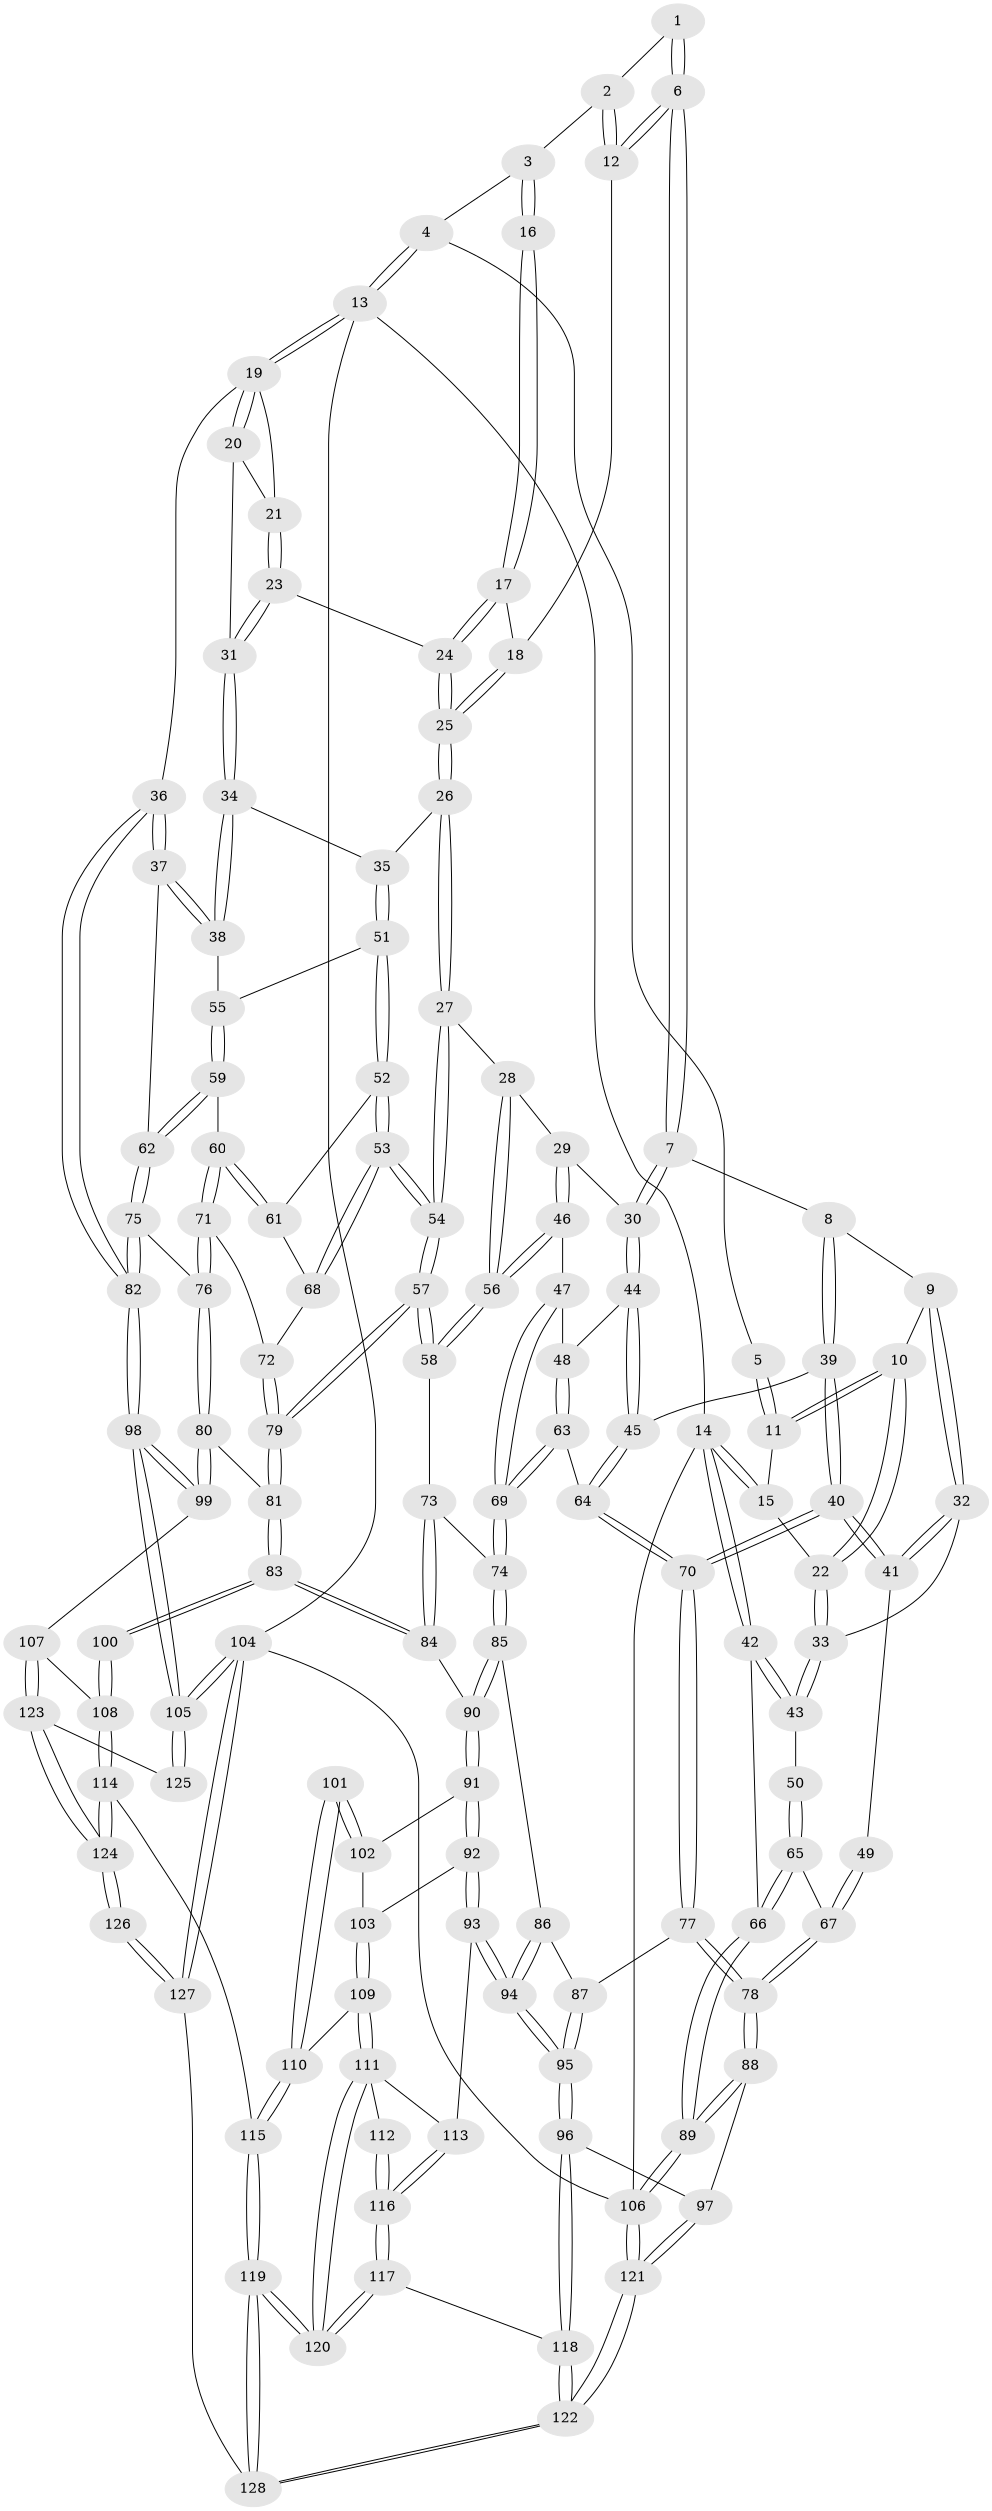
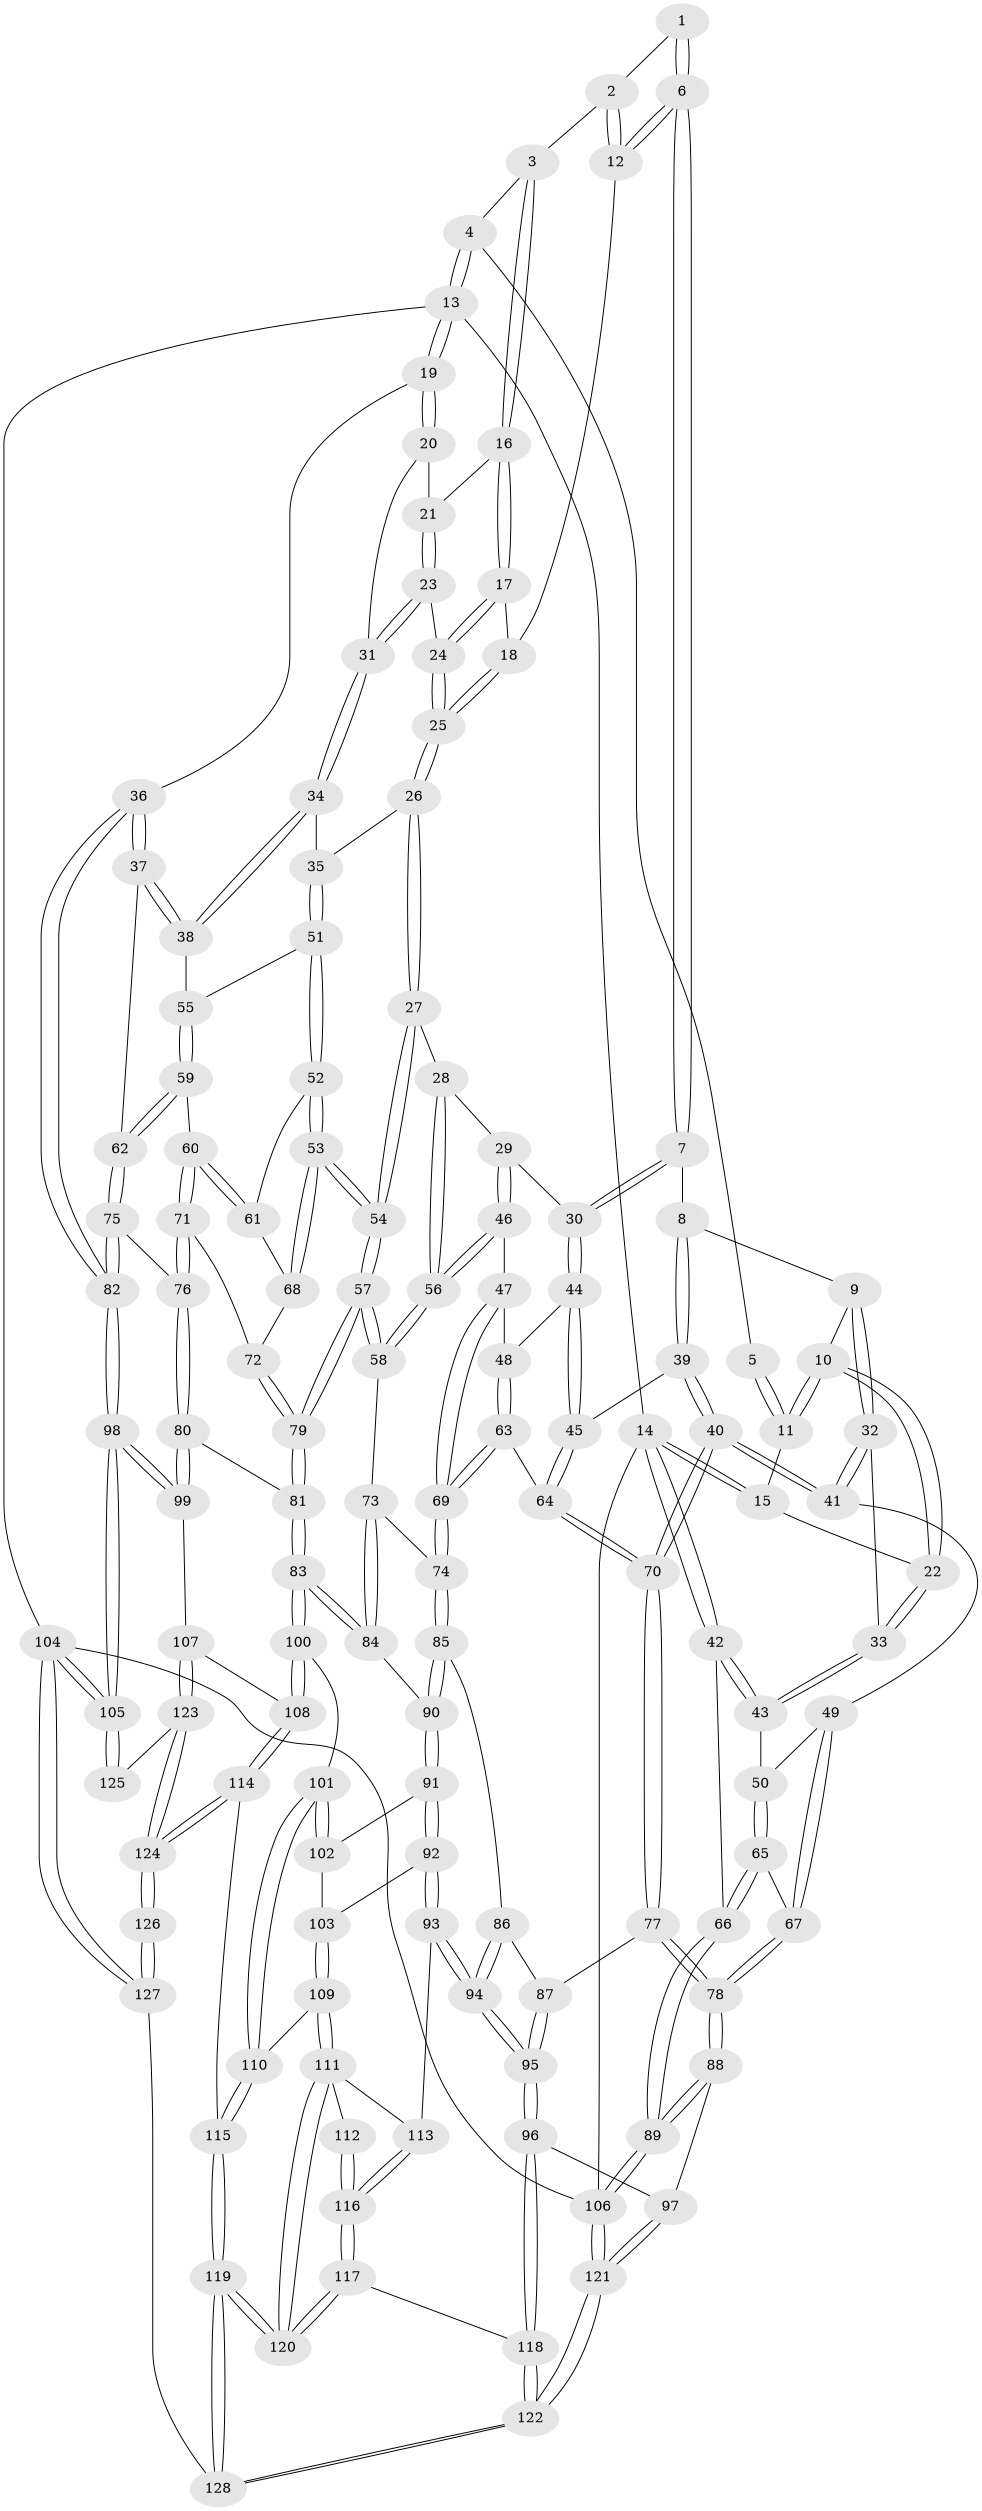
(271, 444) -> (466, 480)
none -> (338, 1710)
none -> (796, 1749)
